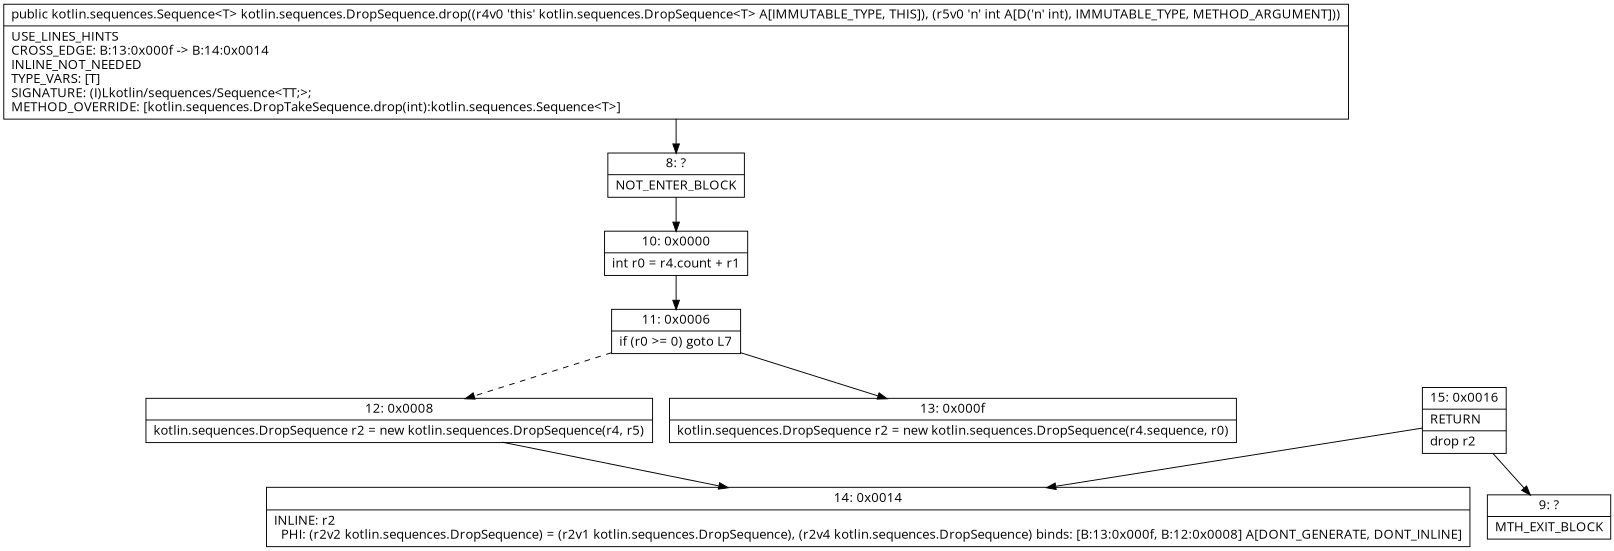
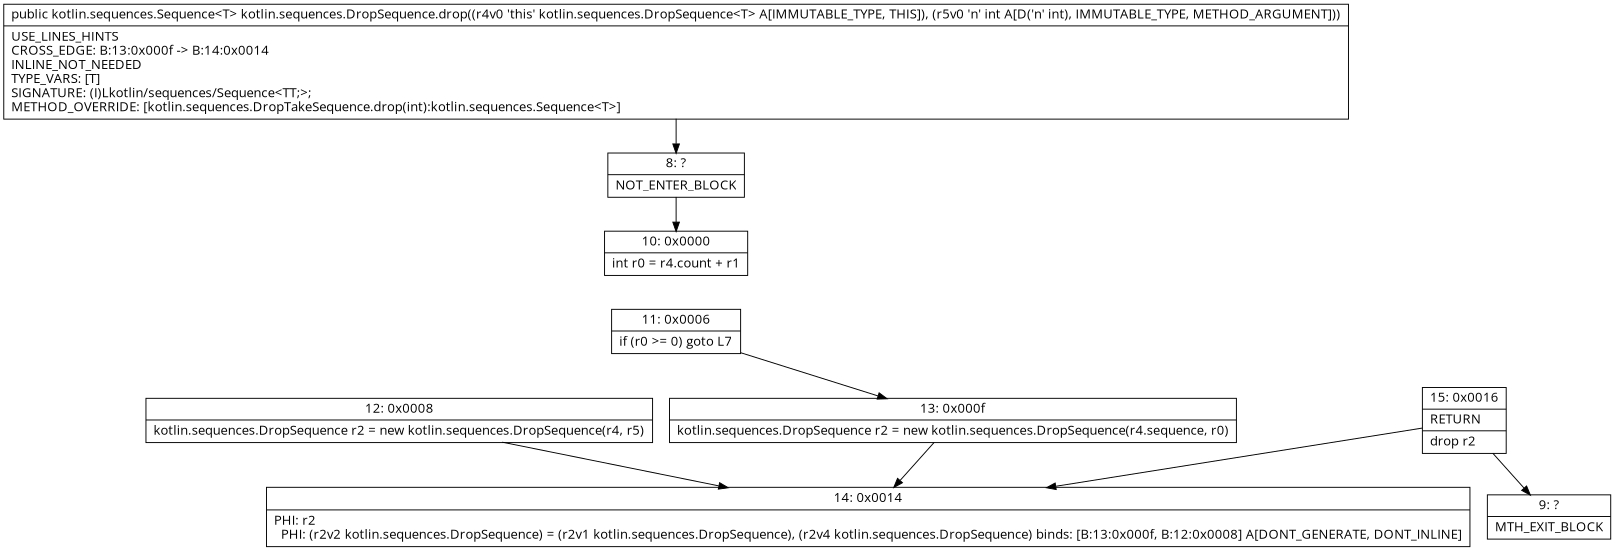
(676, 288) -> none
(543, 374) -> none
none -> (917, 461)
(307, 521) -> (297, 521)
